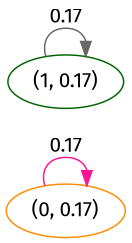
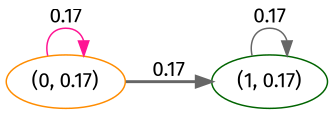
none -> (161, 82)
